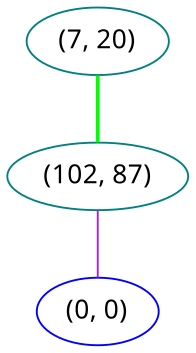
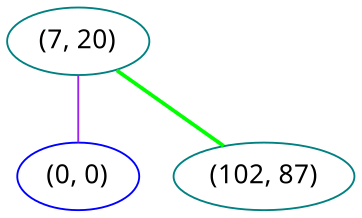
(98, 244) -> (78, 109)
